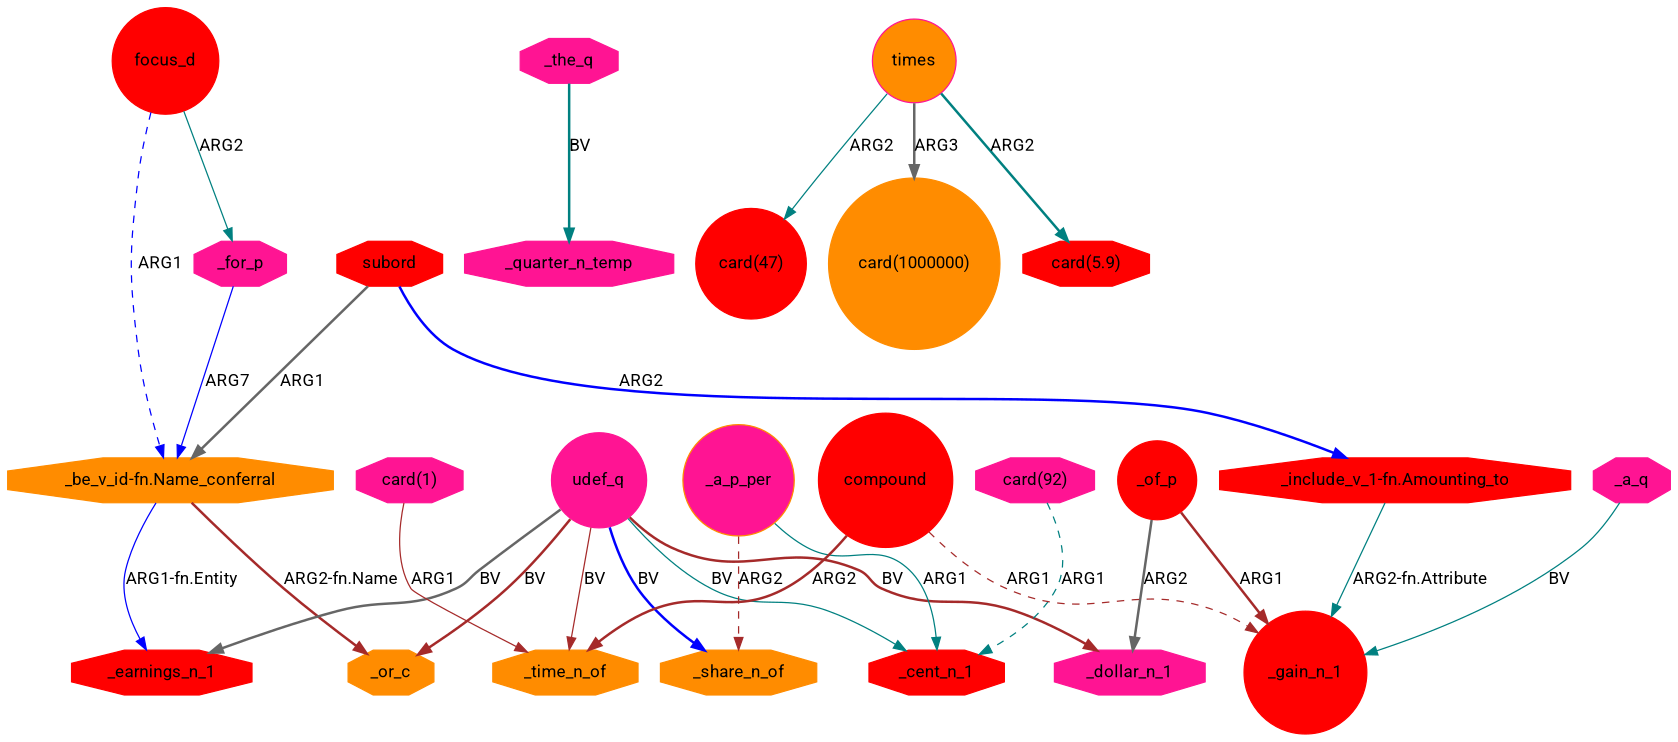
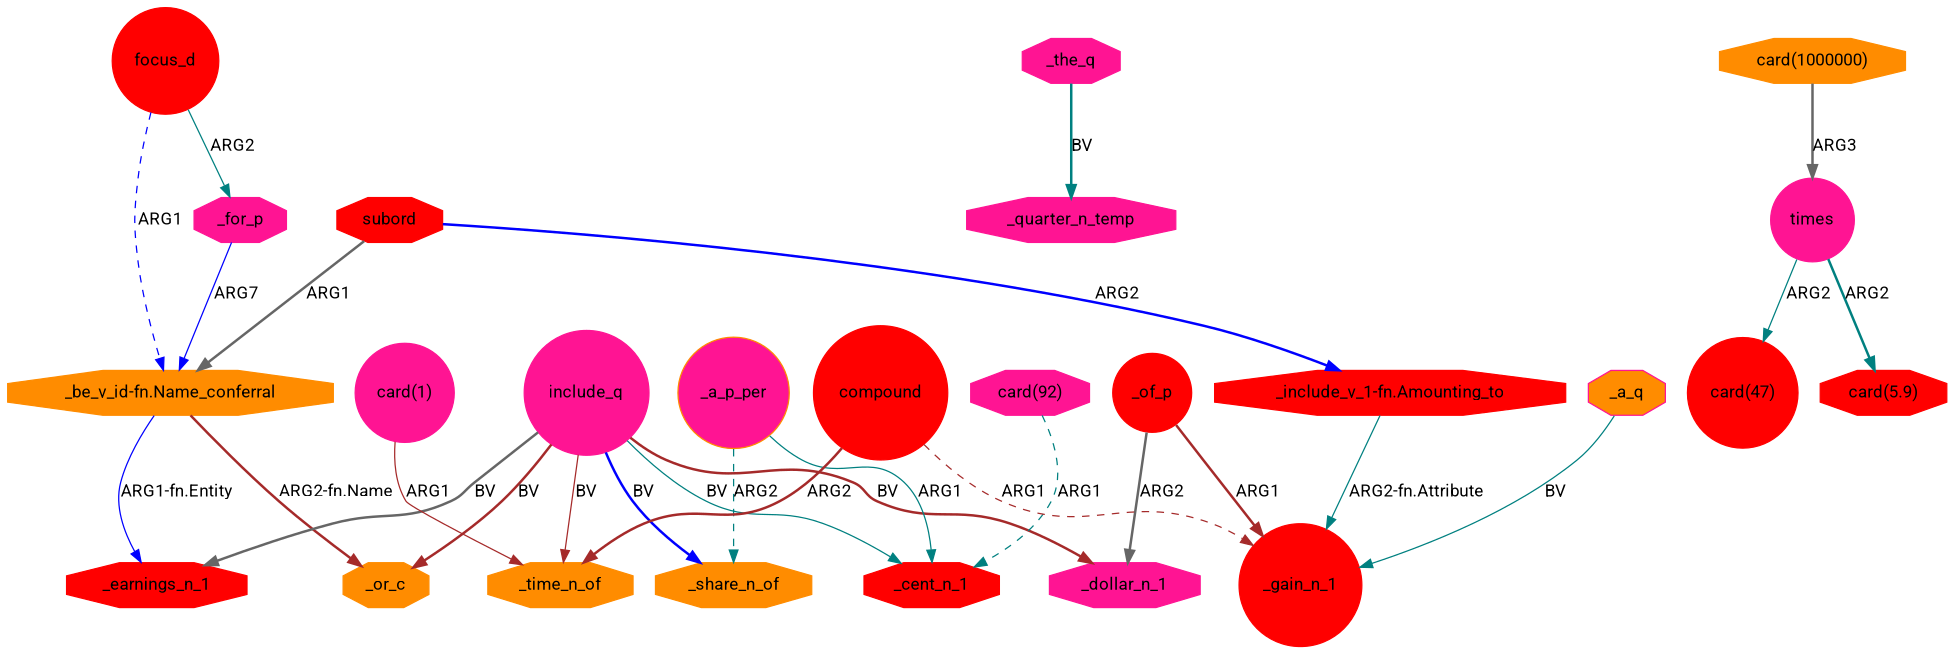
(914, 61) -> (1812, 220)
(914, 134) -> (1812, 124)
(914, 264) -> (1812, 61)
(410, 480) -> (405, 393)
(599, 480) -> (587, 393)
(1632, 480) -> (1627, 393)
(739, 587) -> (734, 499)
